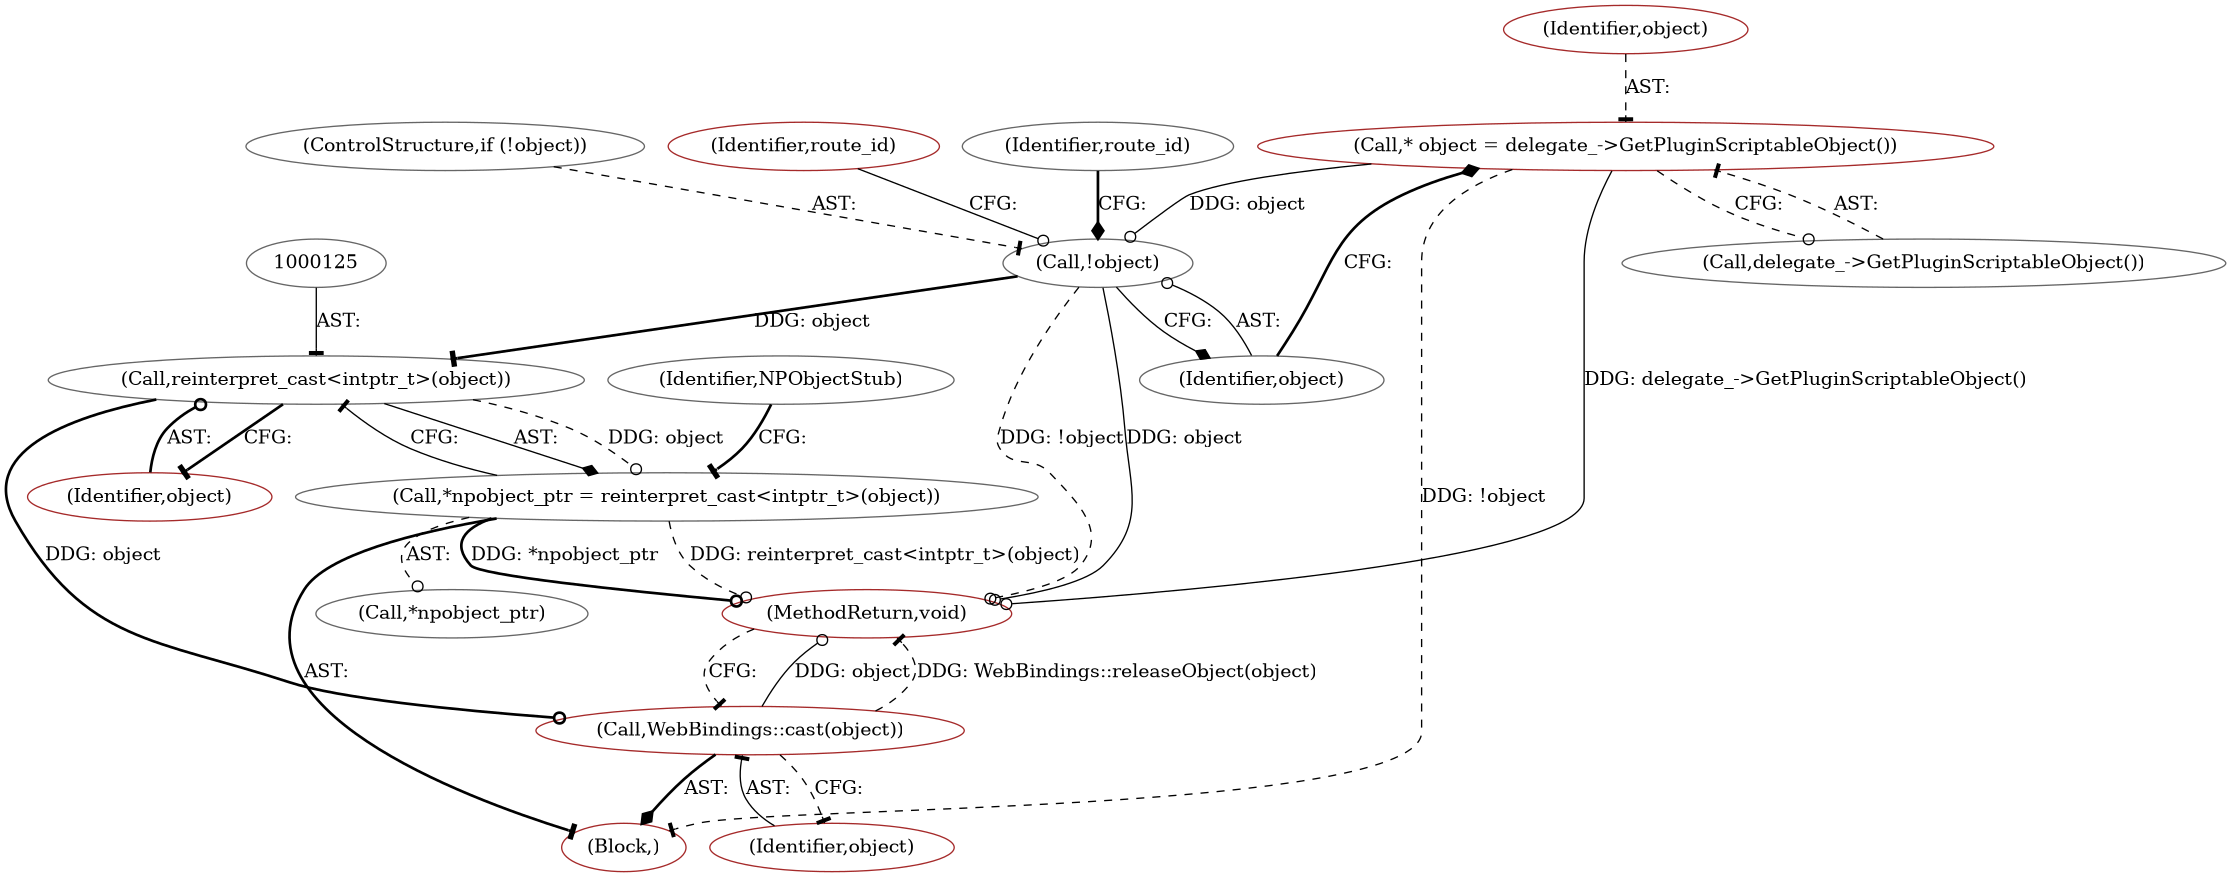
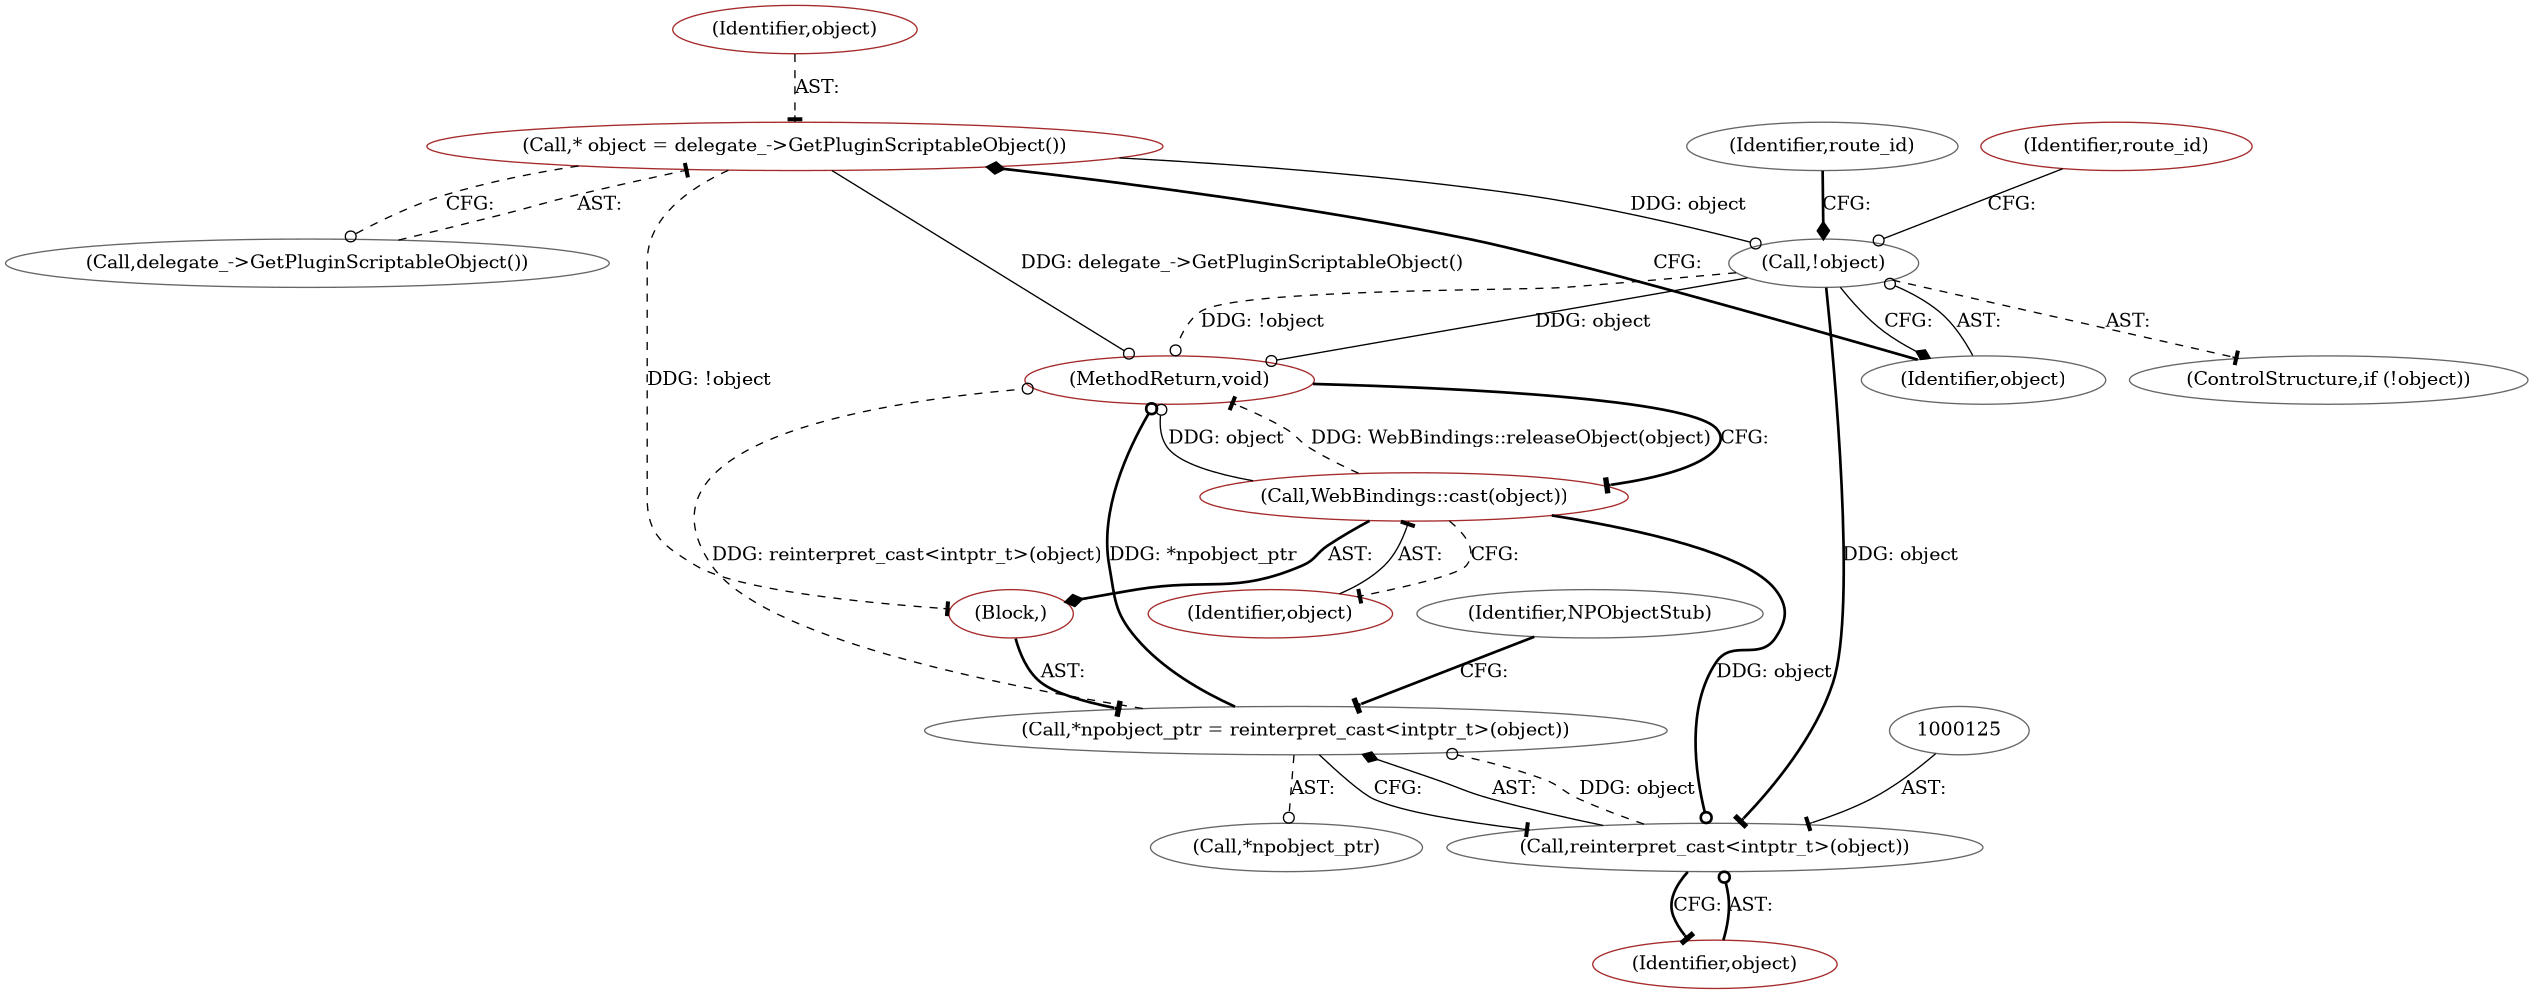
(784, 207) -> (2062, 318)
(154, 641) -> (1784, 605)
(713, 657) -> (1584, 399)
(298, 669) -> (1039, 680)
